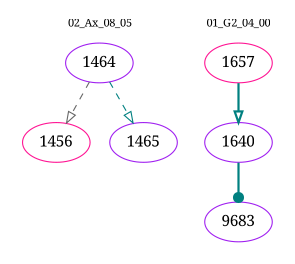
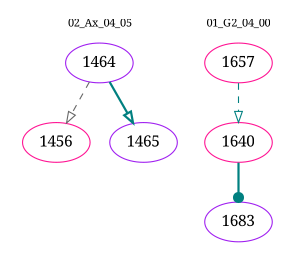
(100, 24) -> (100, 24)
(239, 97) -> (239, 97)
(119, 98) -> (119, 98)
(239, 142) -> (239, 142)
(239, 222) -> (239, 222)
